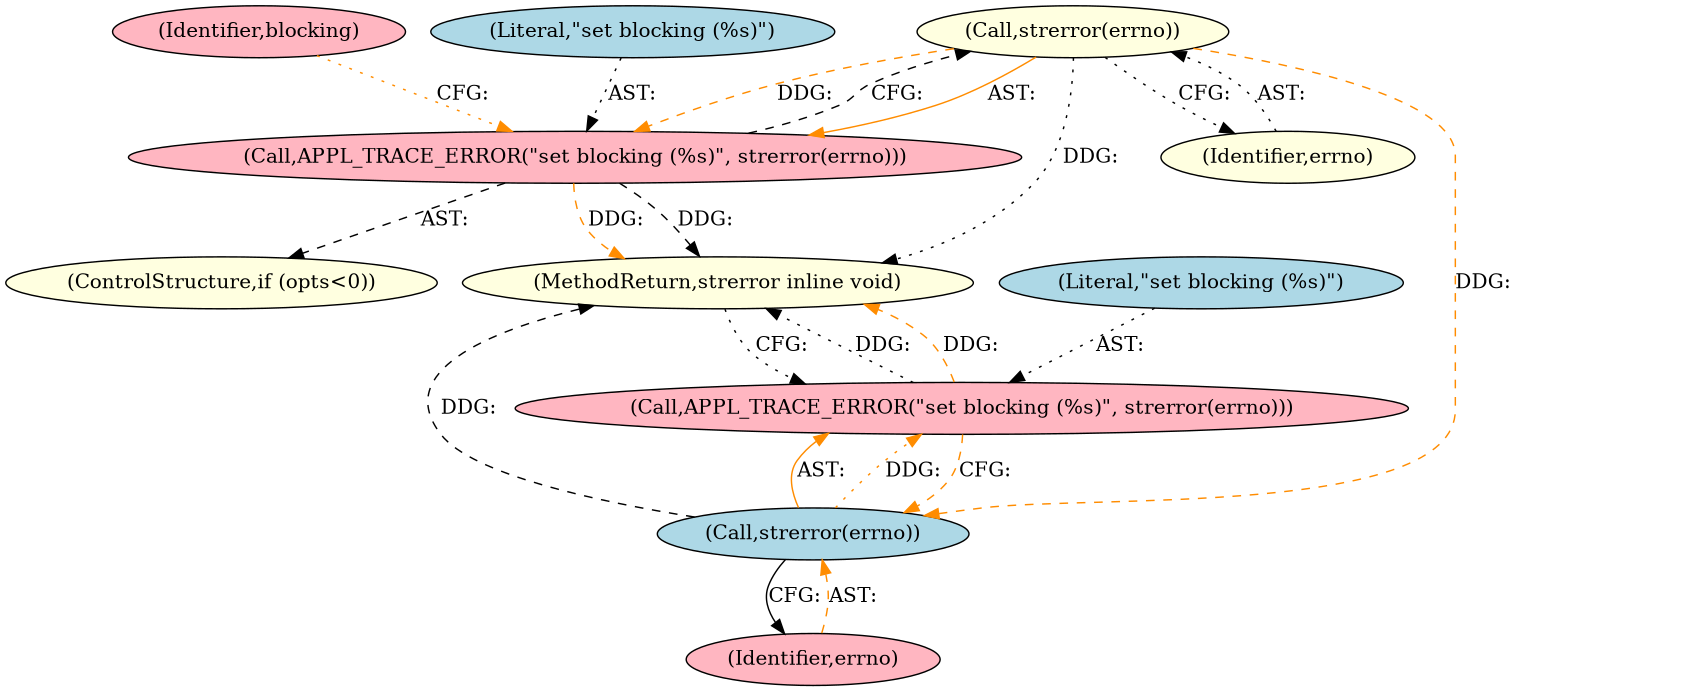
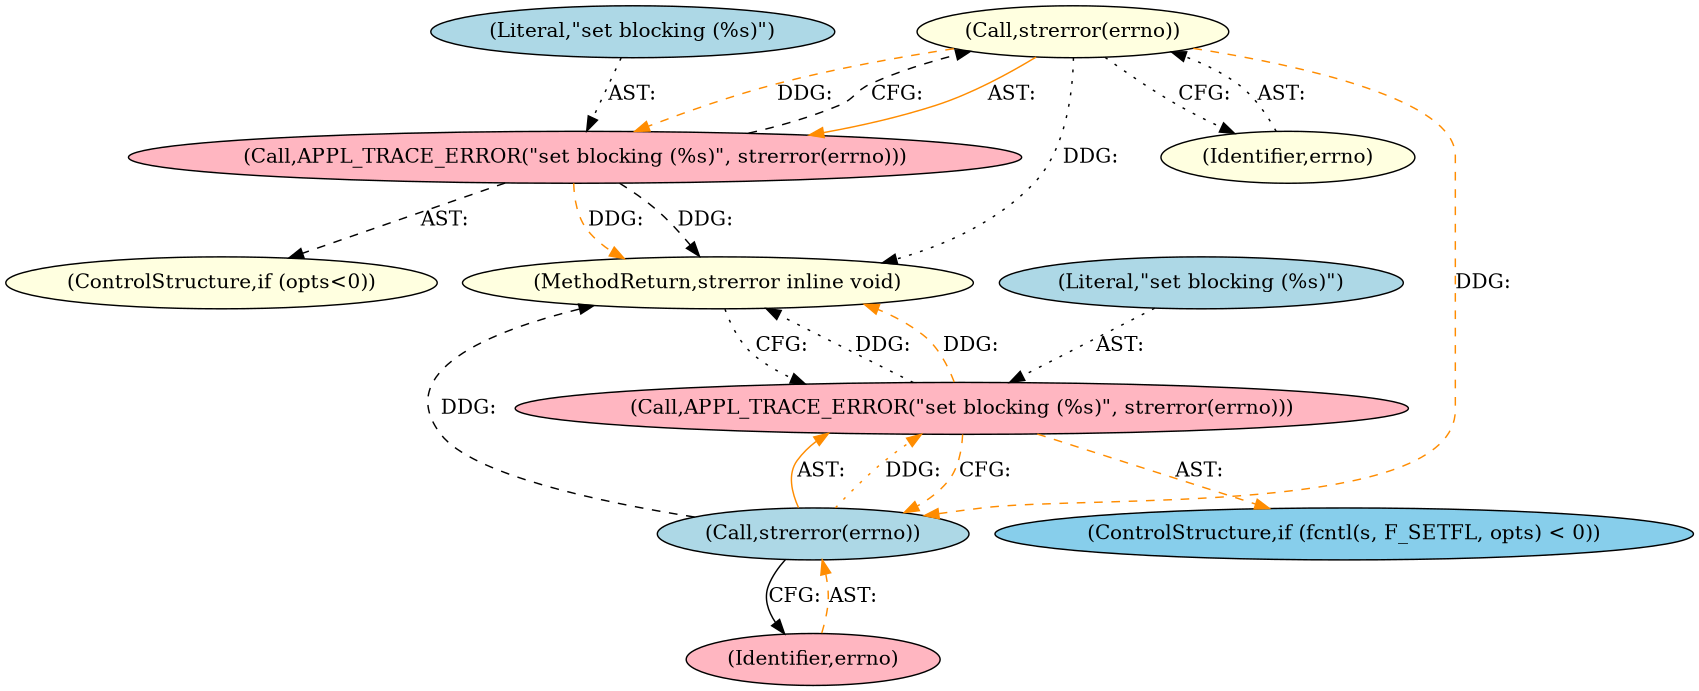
(259, 32) -> none
none -> (1344, 534)
